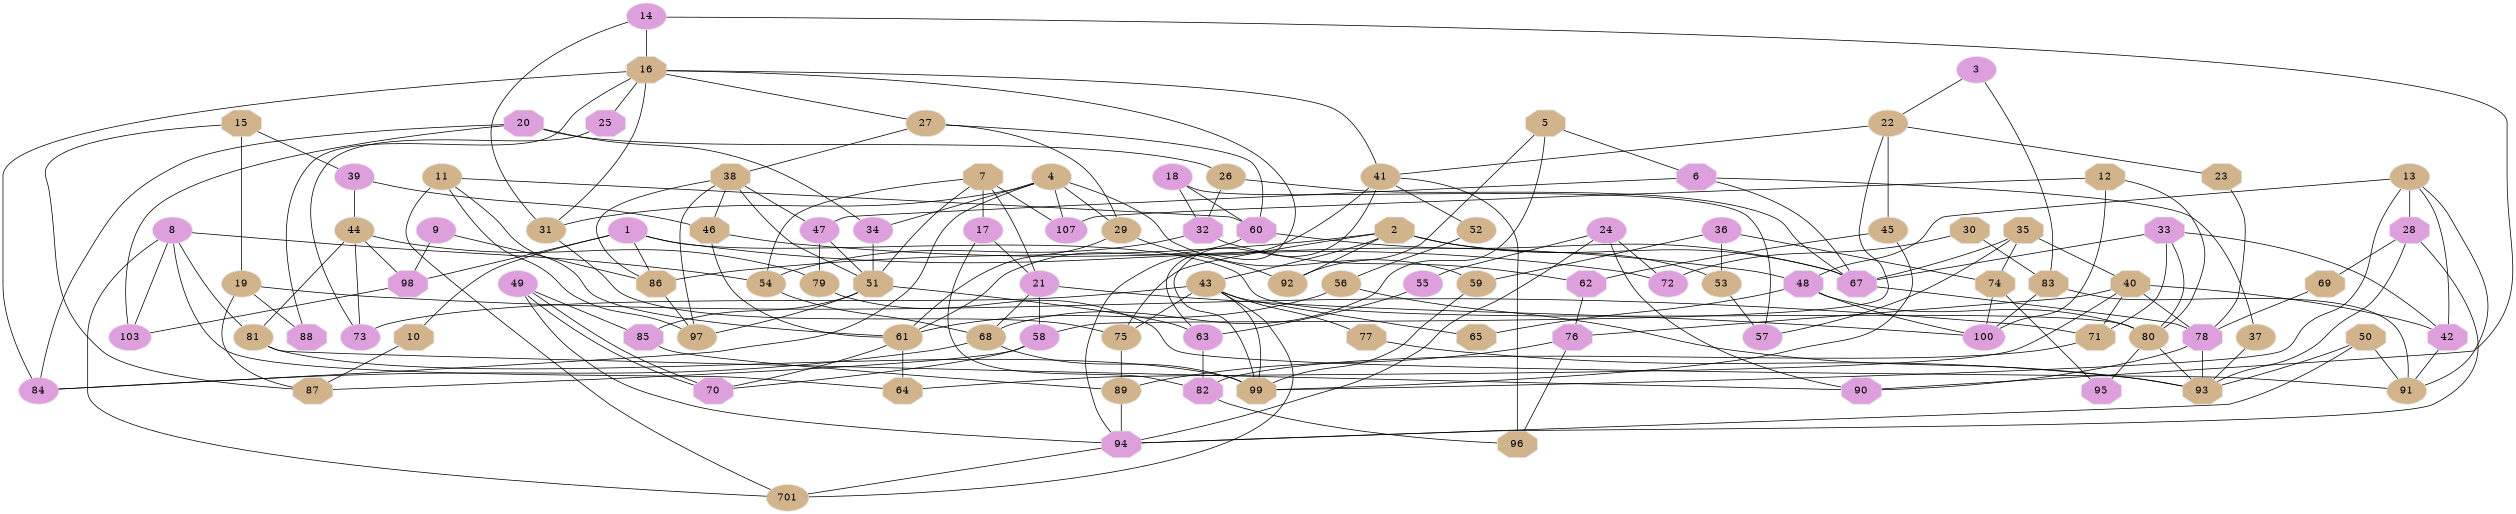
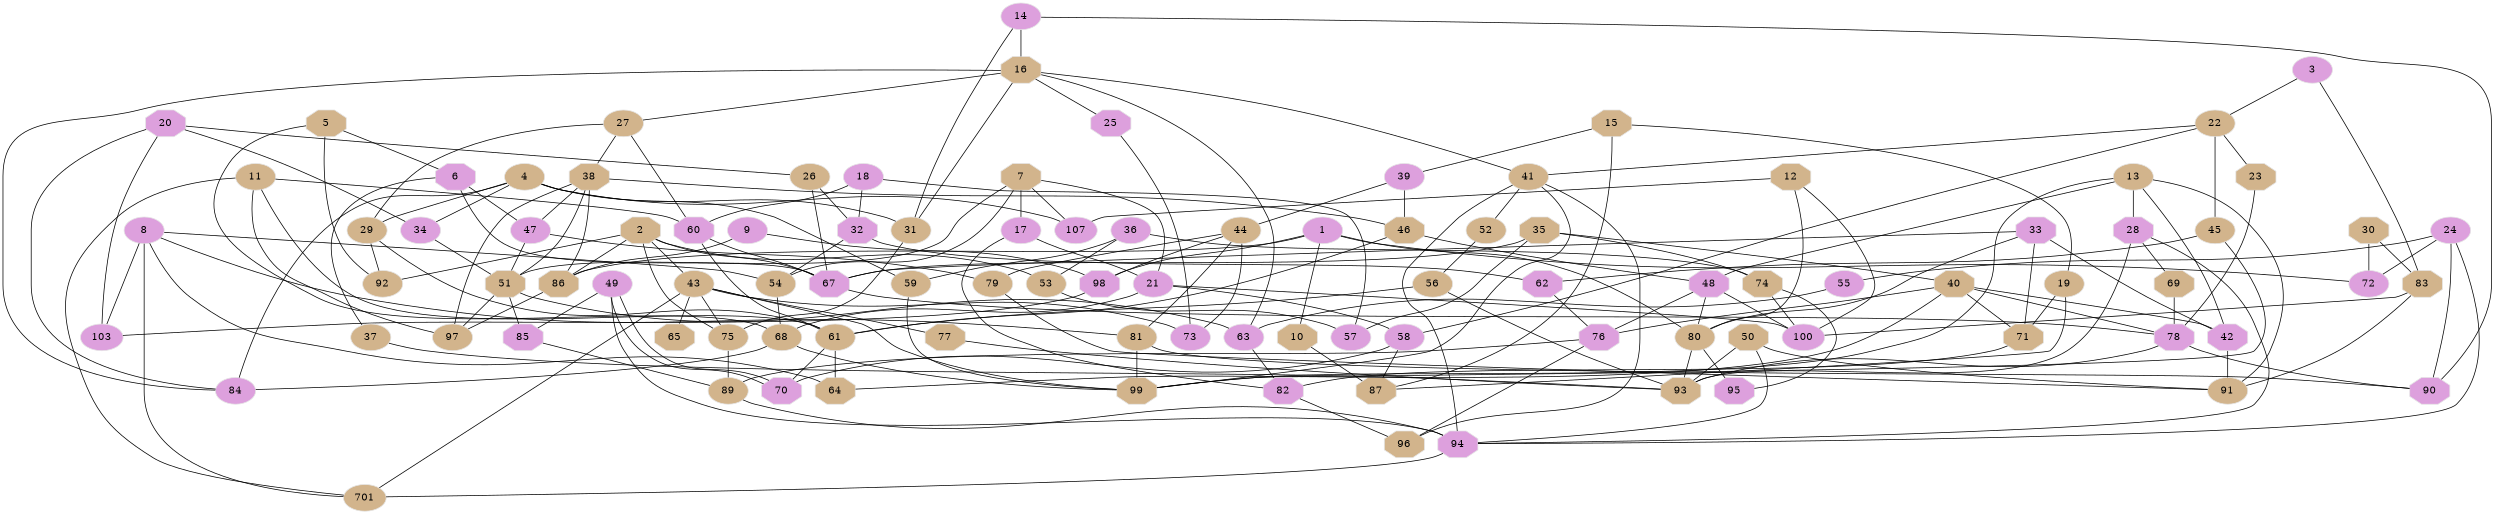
(1648, 311) -> (1674, 301)
(307, 337) -> none
